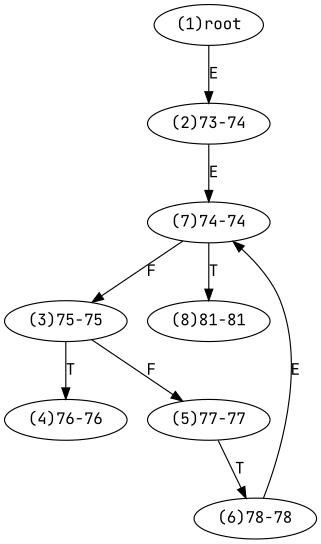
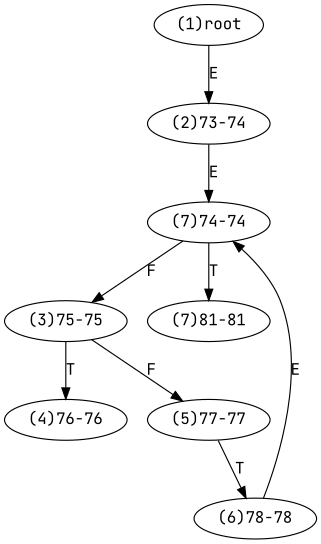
(209, 321) -> (209, 321)
